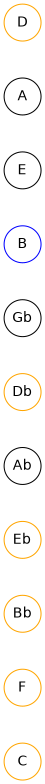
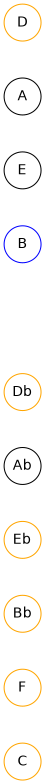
(23, 318) -> none
